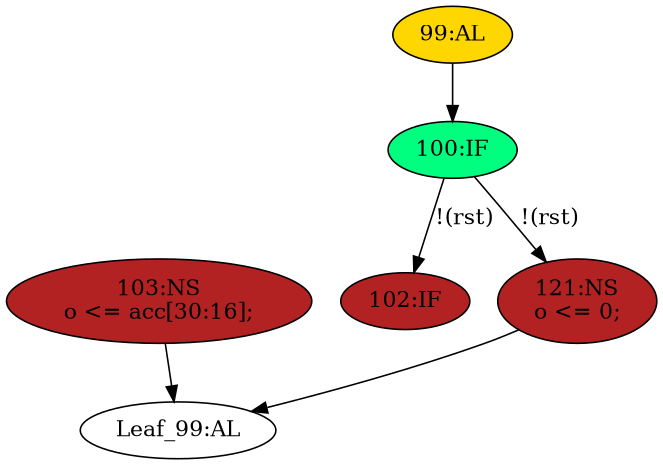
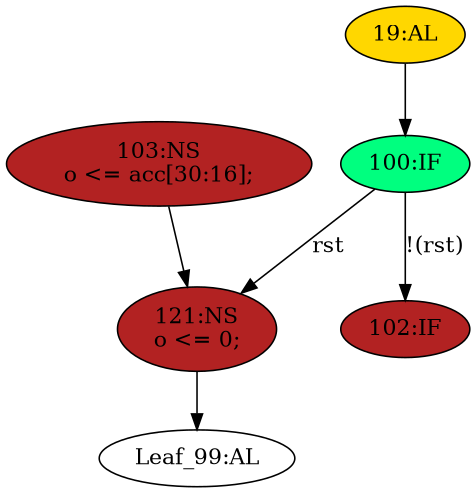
(453, 35) -> (405, 35)
(550, 219) -> (329, 247)
(169, 365) -> (176, 239)
